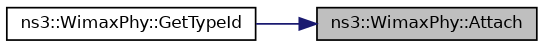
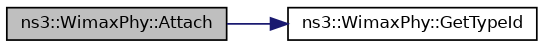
(278, 24) -> (249, 24)
